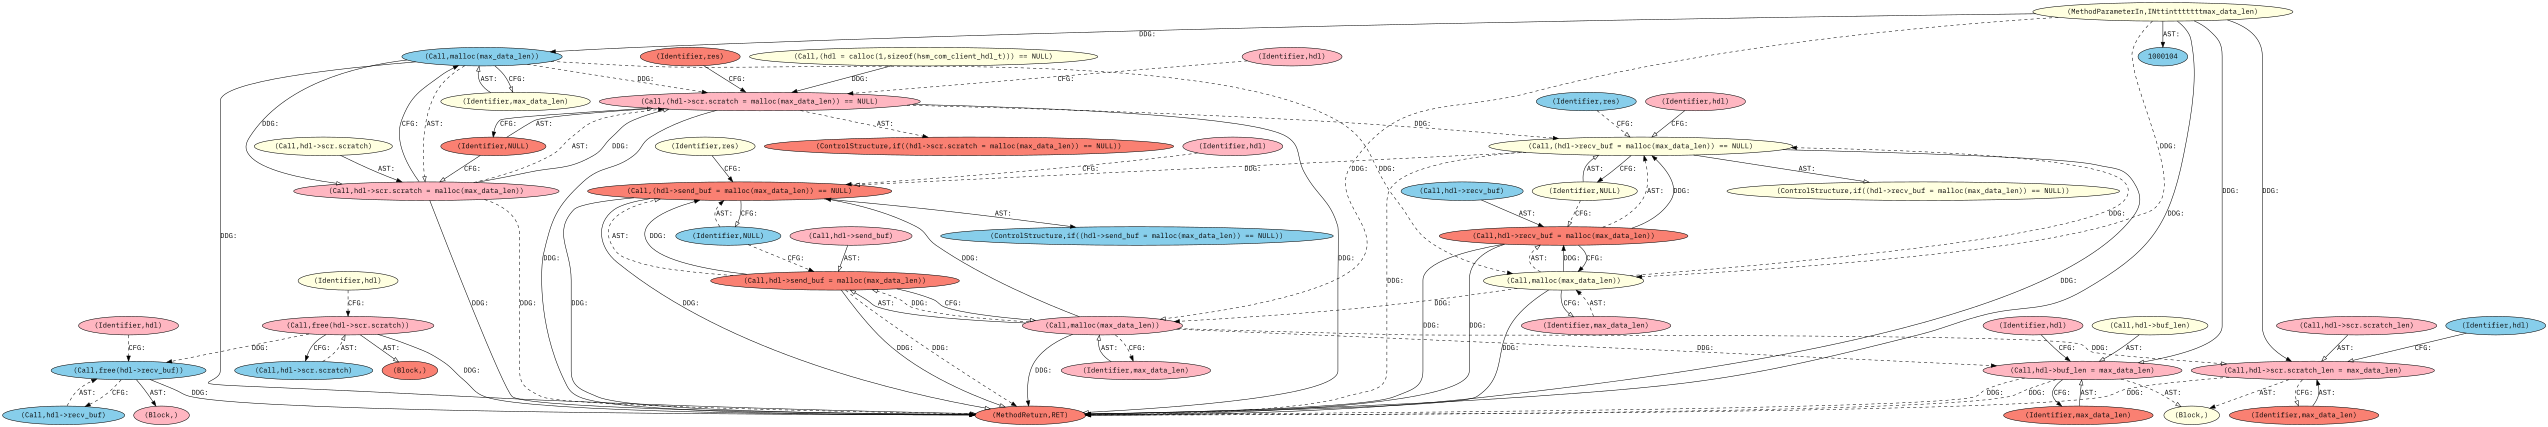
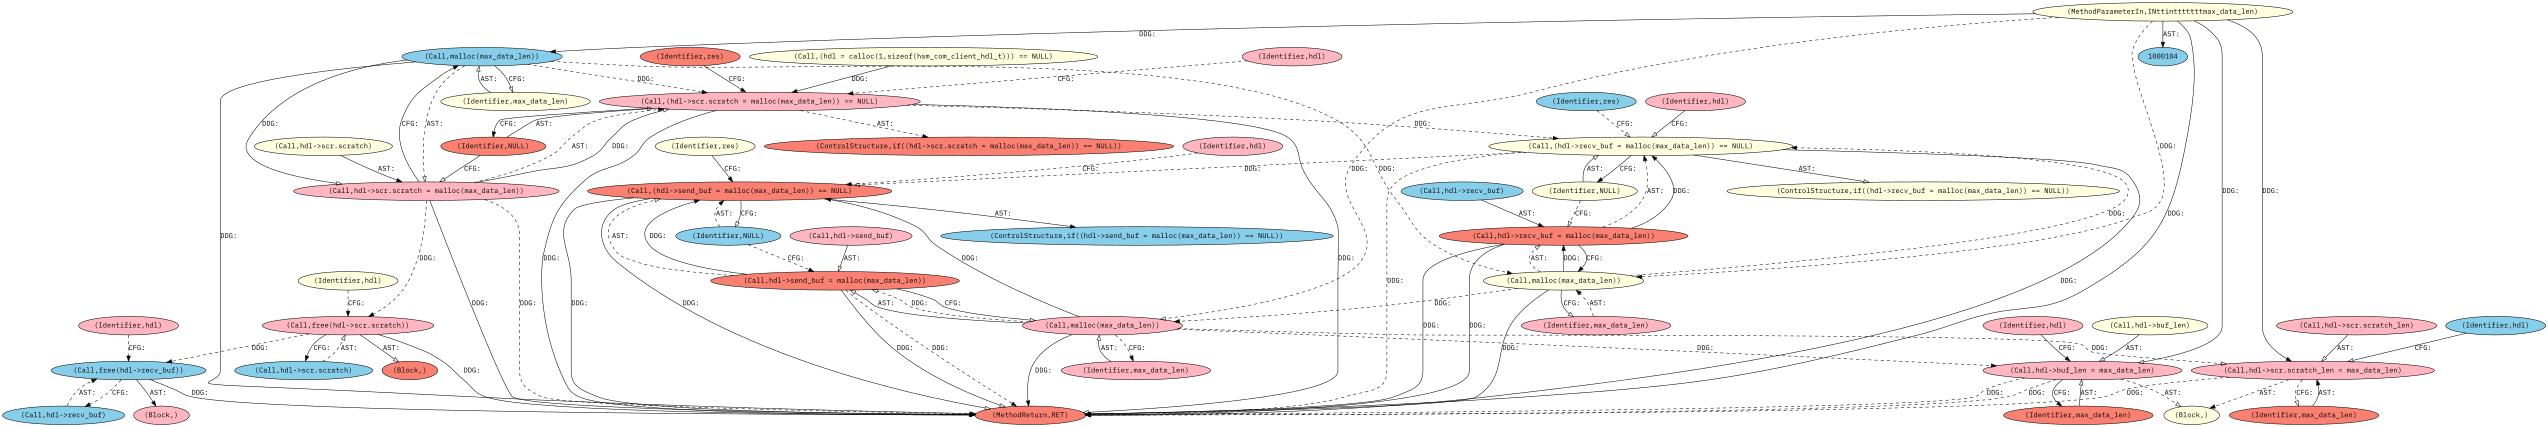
none -> (415, 265)
